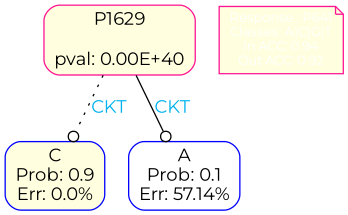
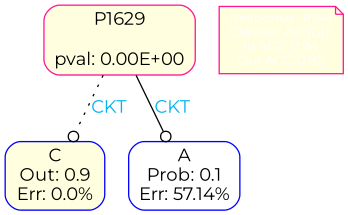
(120, 40) -> (120, 40)
(55, 176) -> (55, 176)
